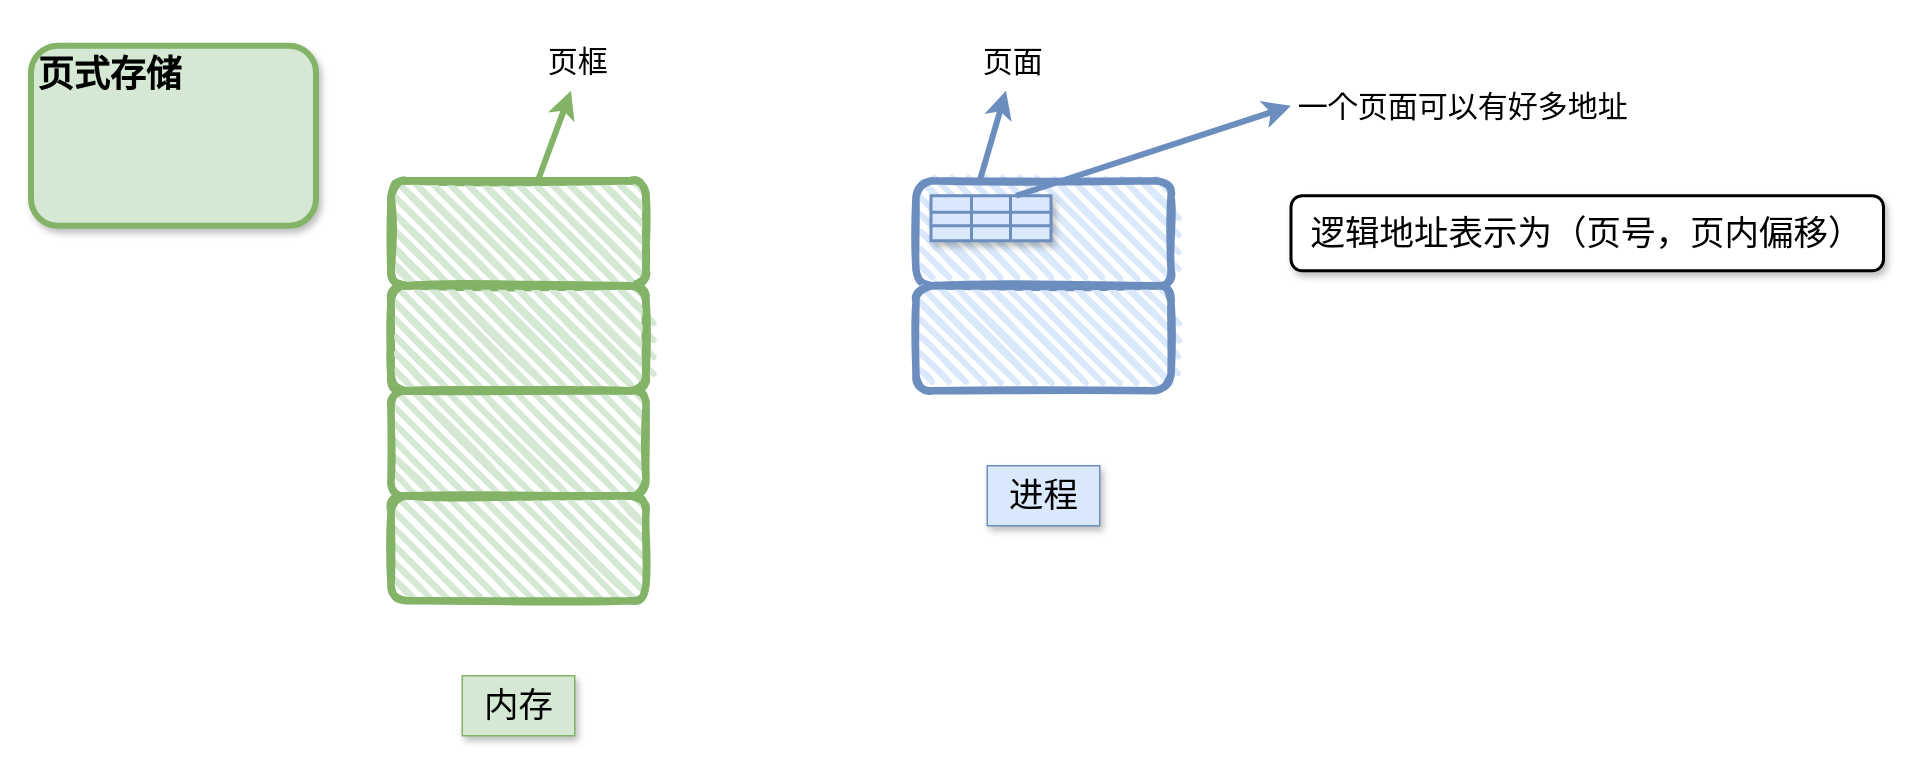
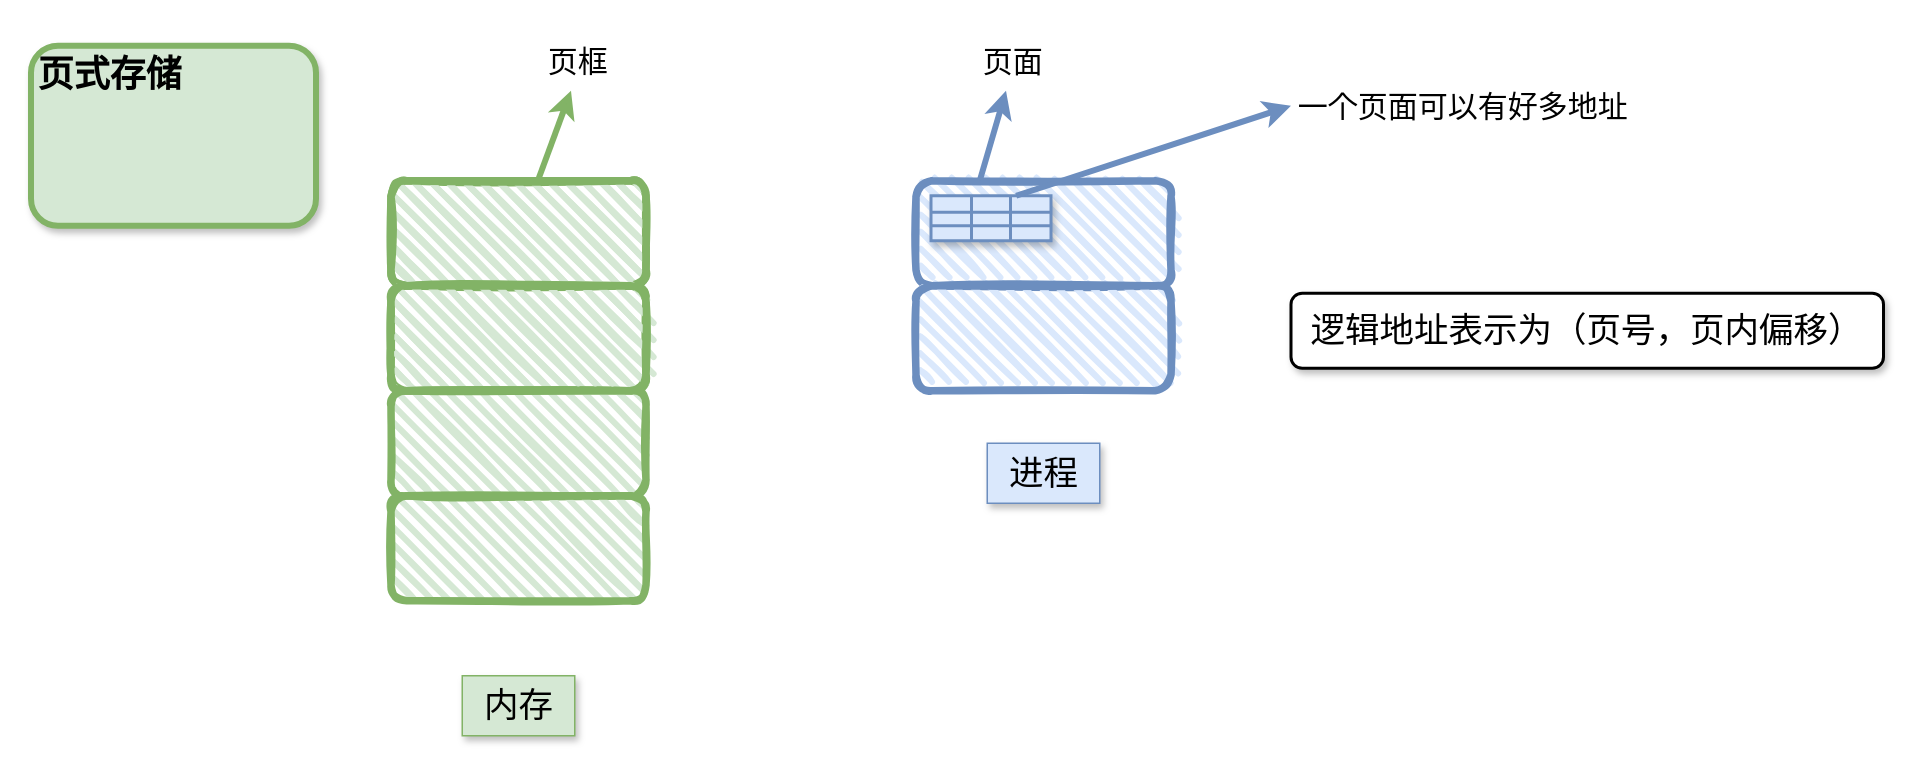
(1587, 233) -> (1587, 331)
(1043, 496) -> (1043, 473)
